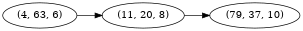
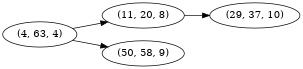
(40, 15) -> (40, 34)
(255, 15) -> (255, 15)
none -> (143, 53)
